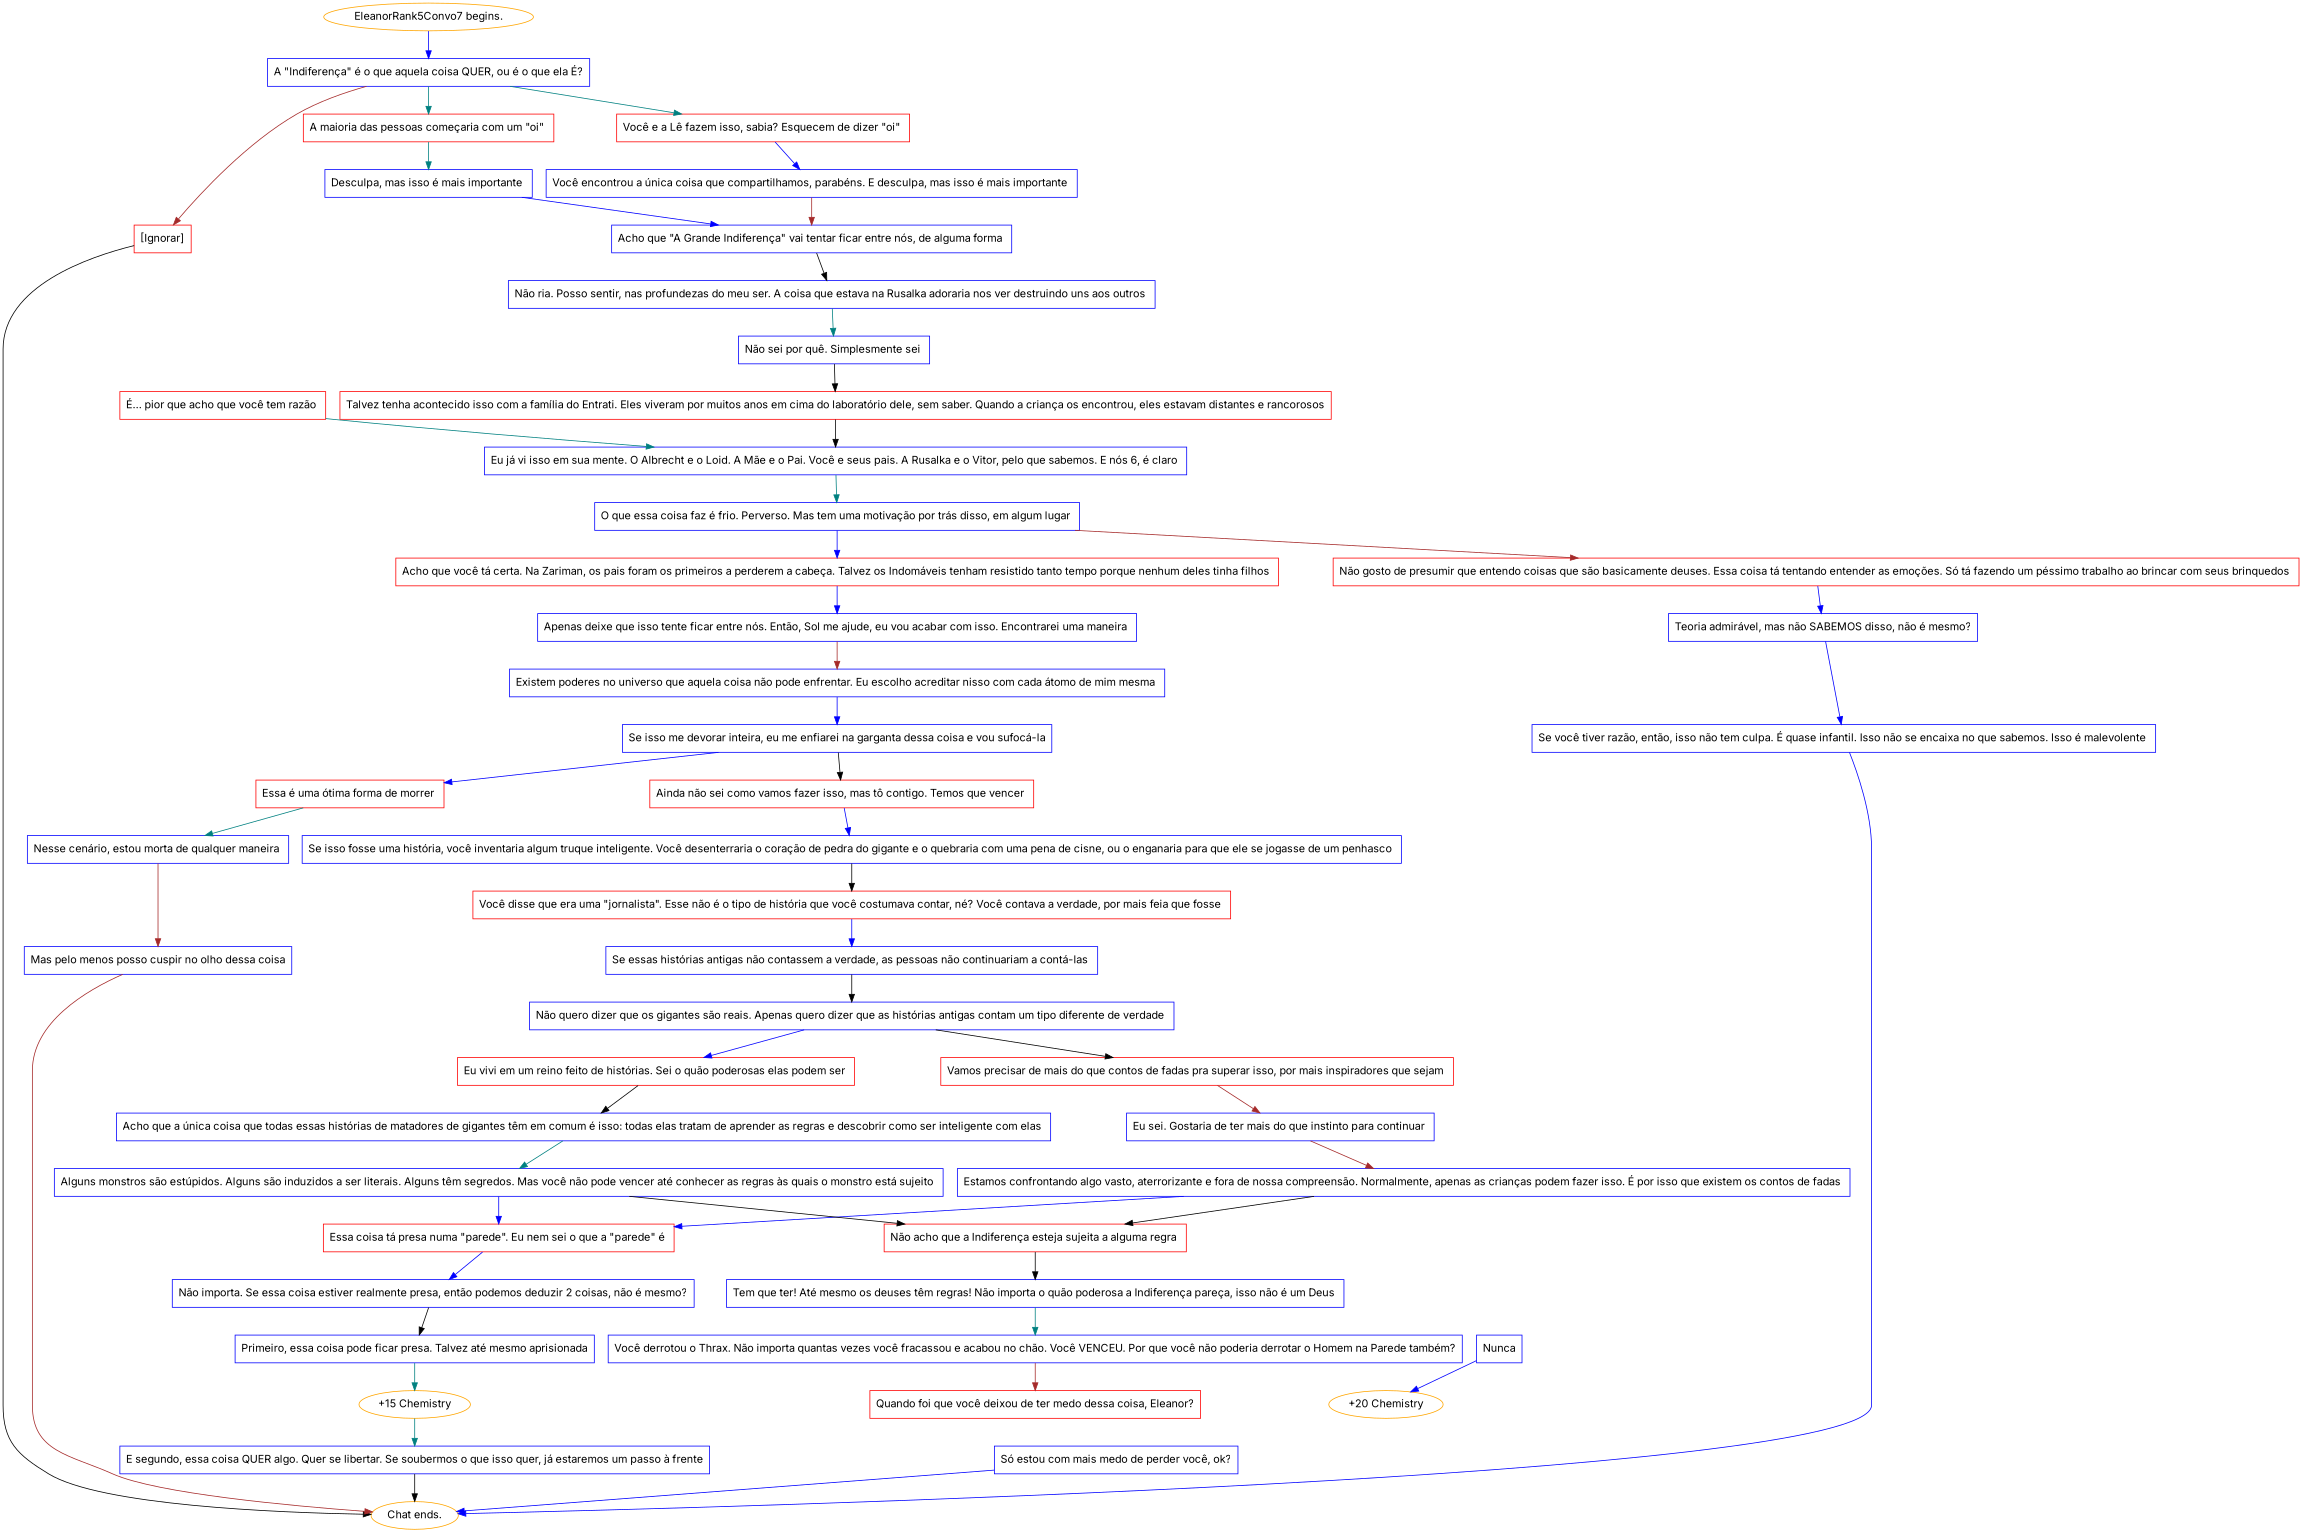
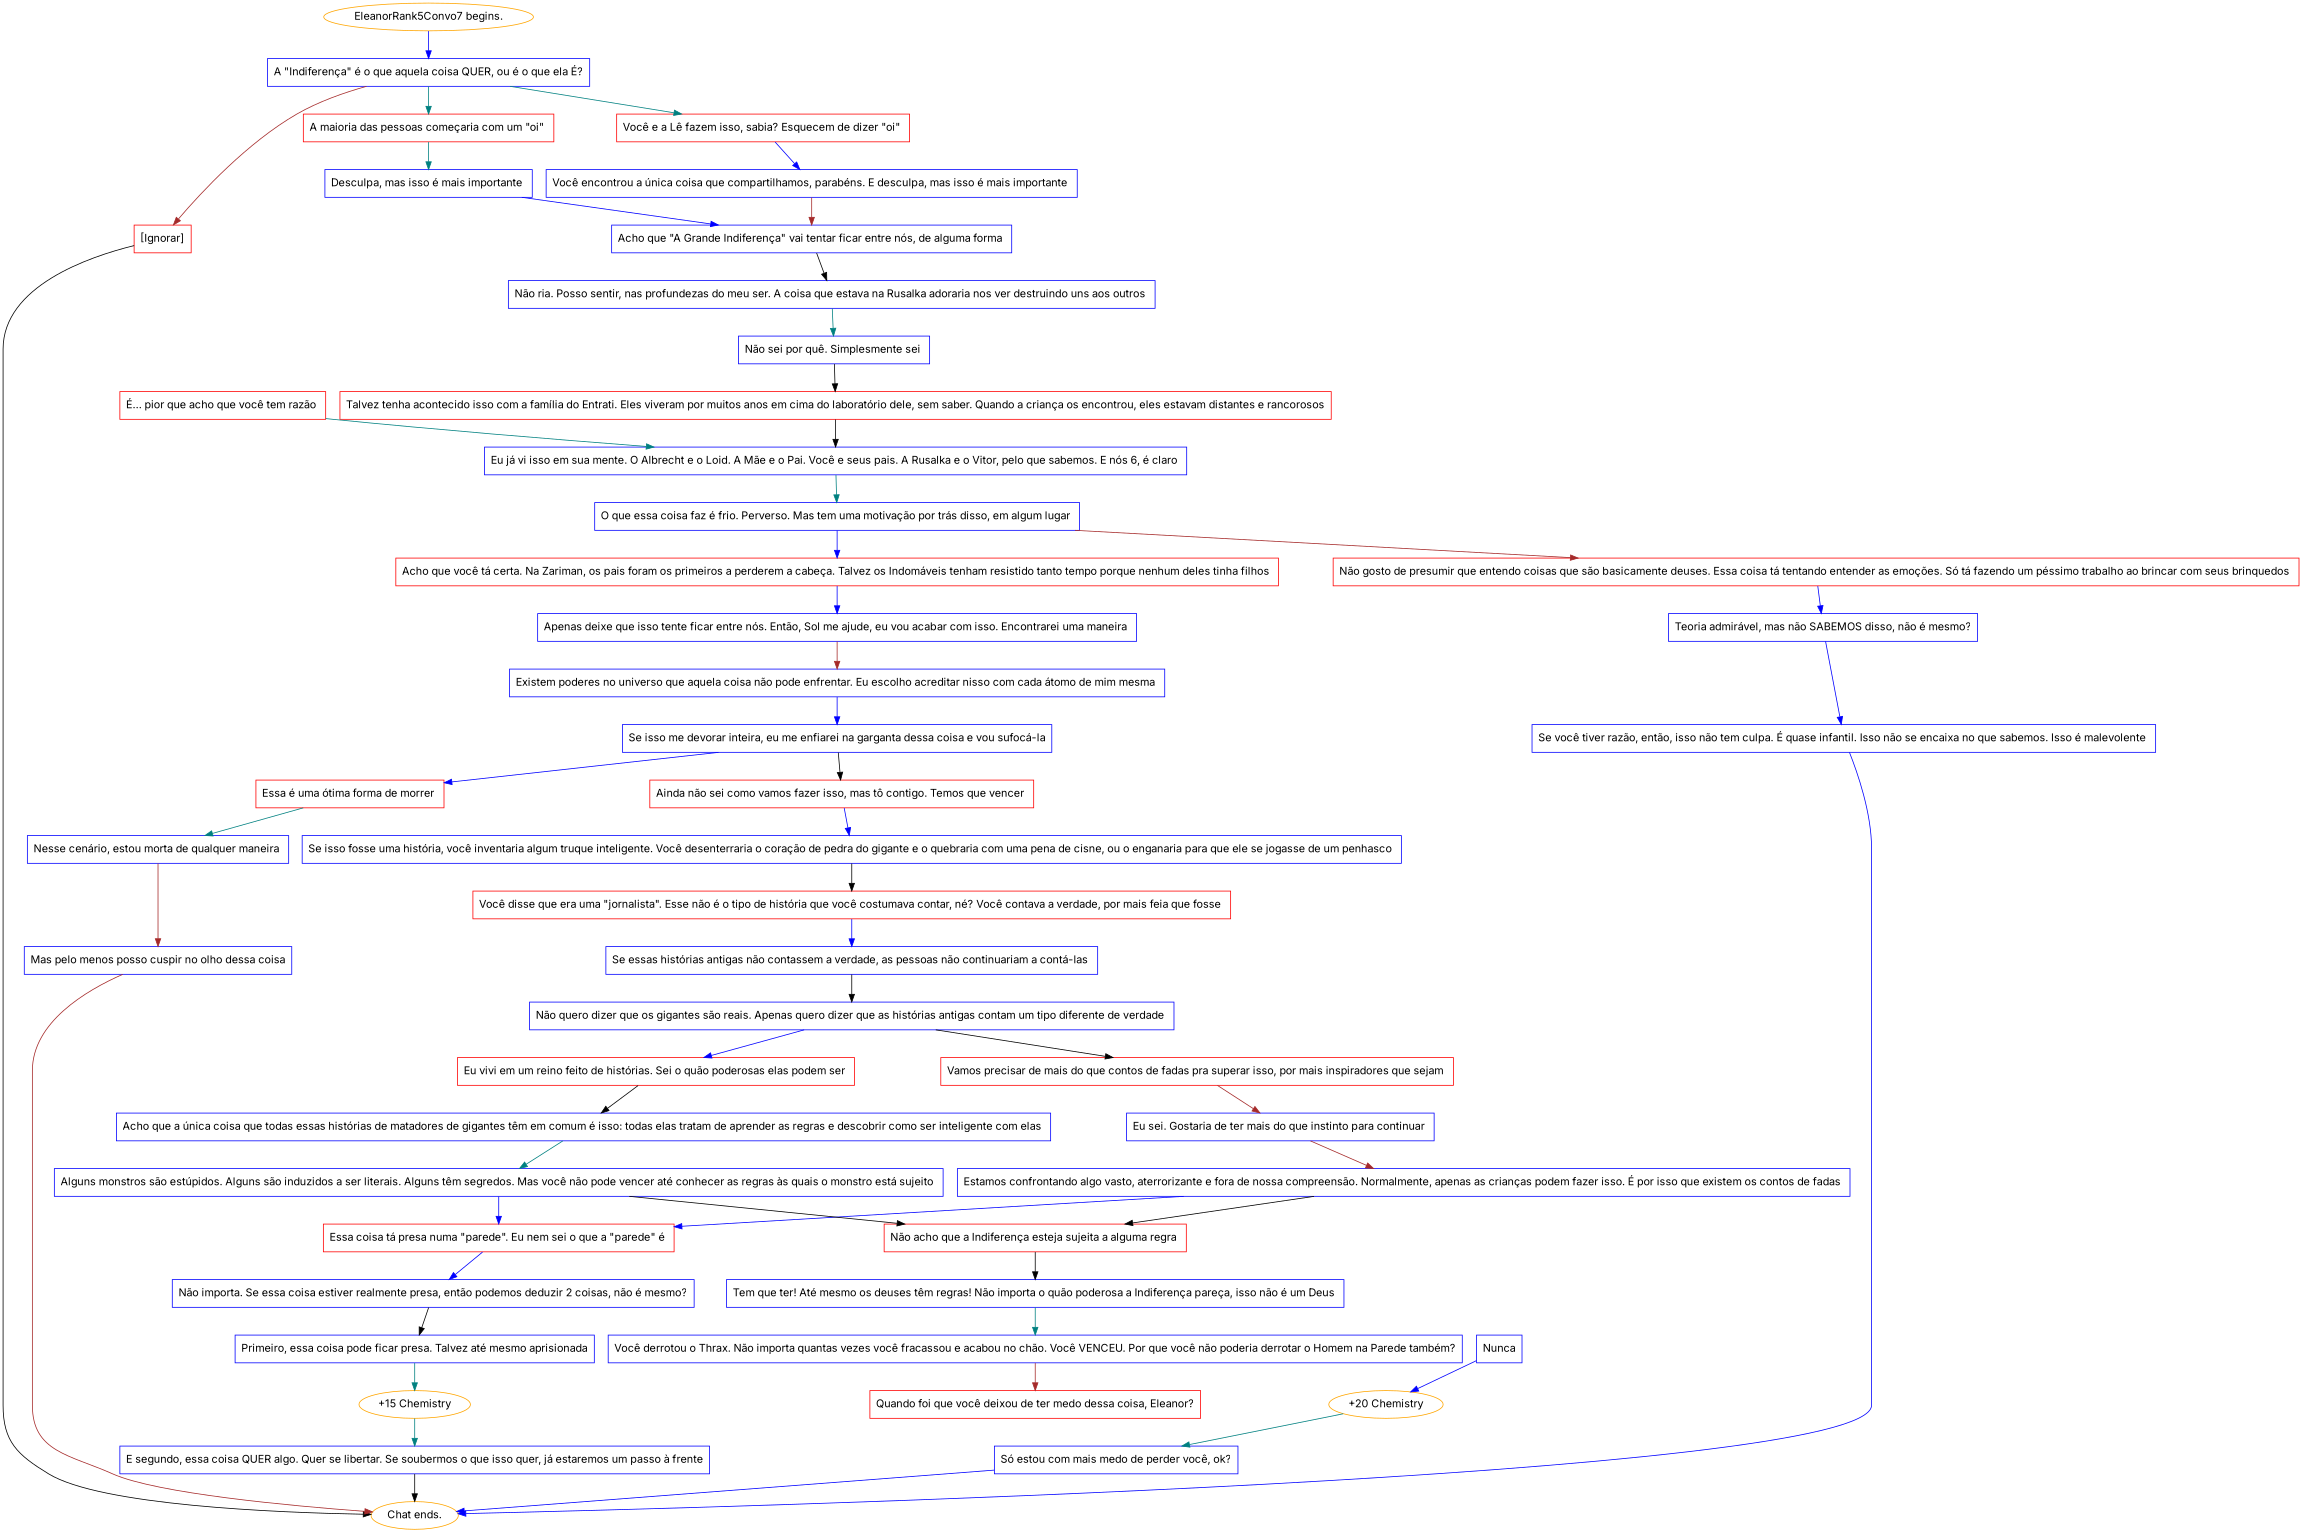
none -> (1266, 1429)
